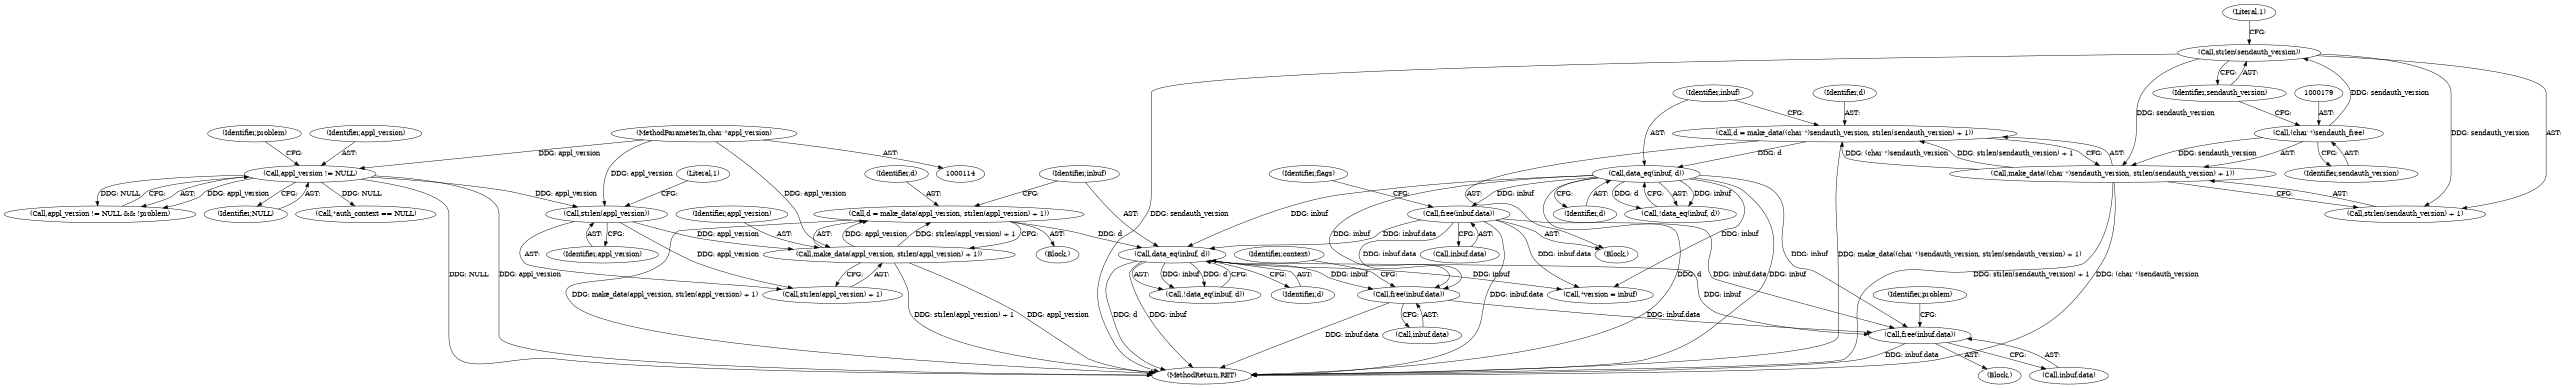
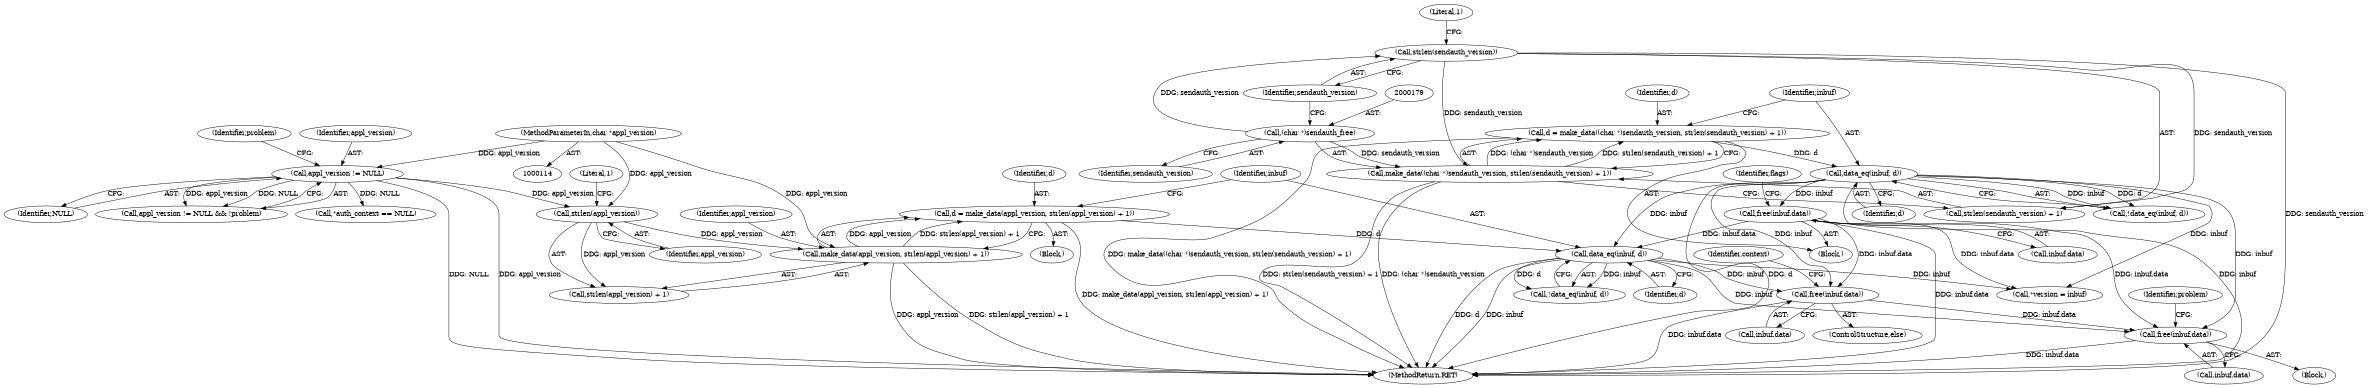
(2319, 93) -> (1409, 93)
(856, 275) -> (790, 275)
none -> (1867, 335)
